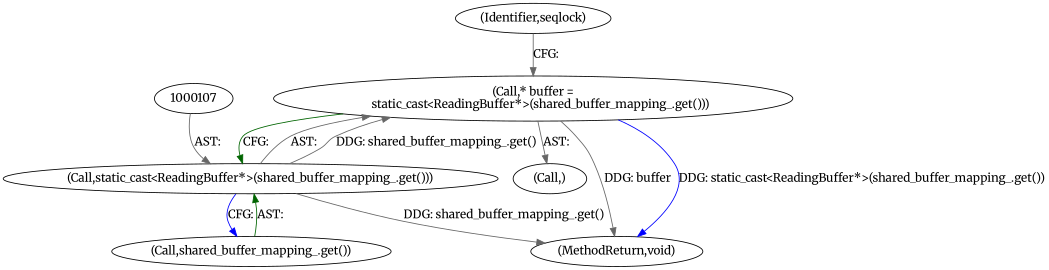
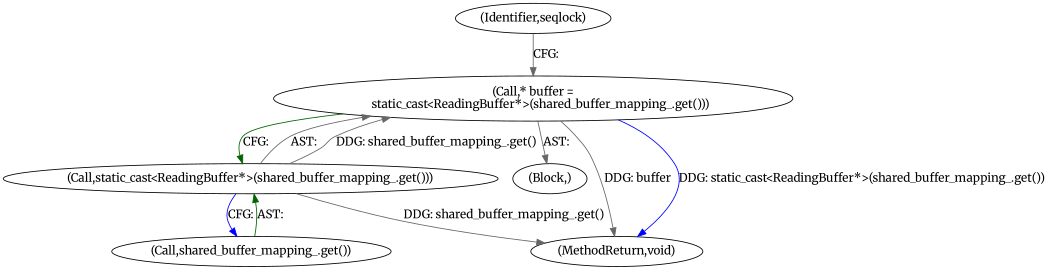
(194, 99) -> none
(550, 179) -> (550, 179)
